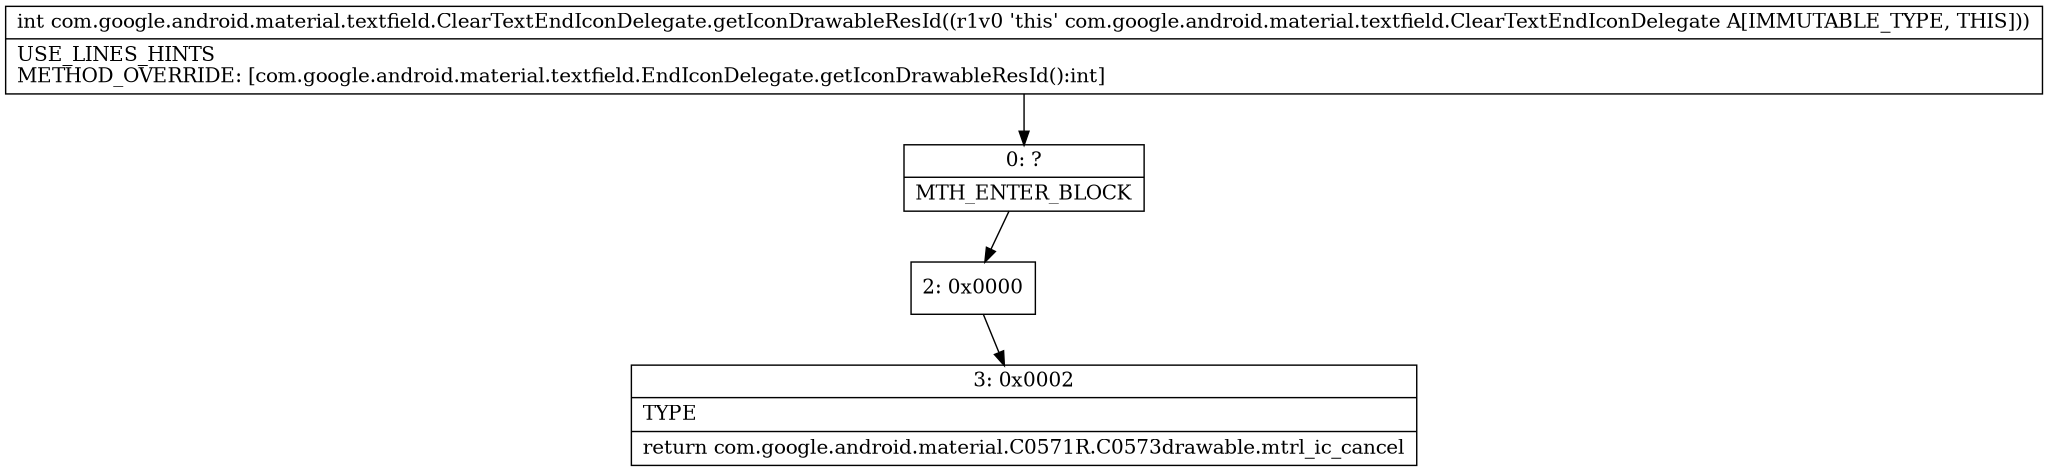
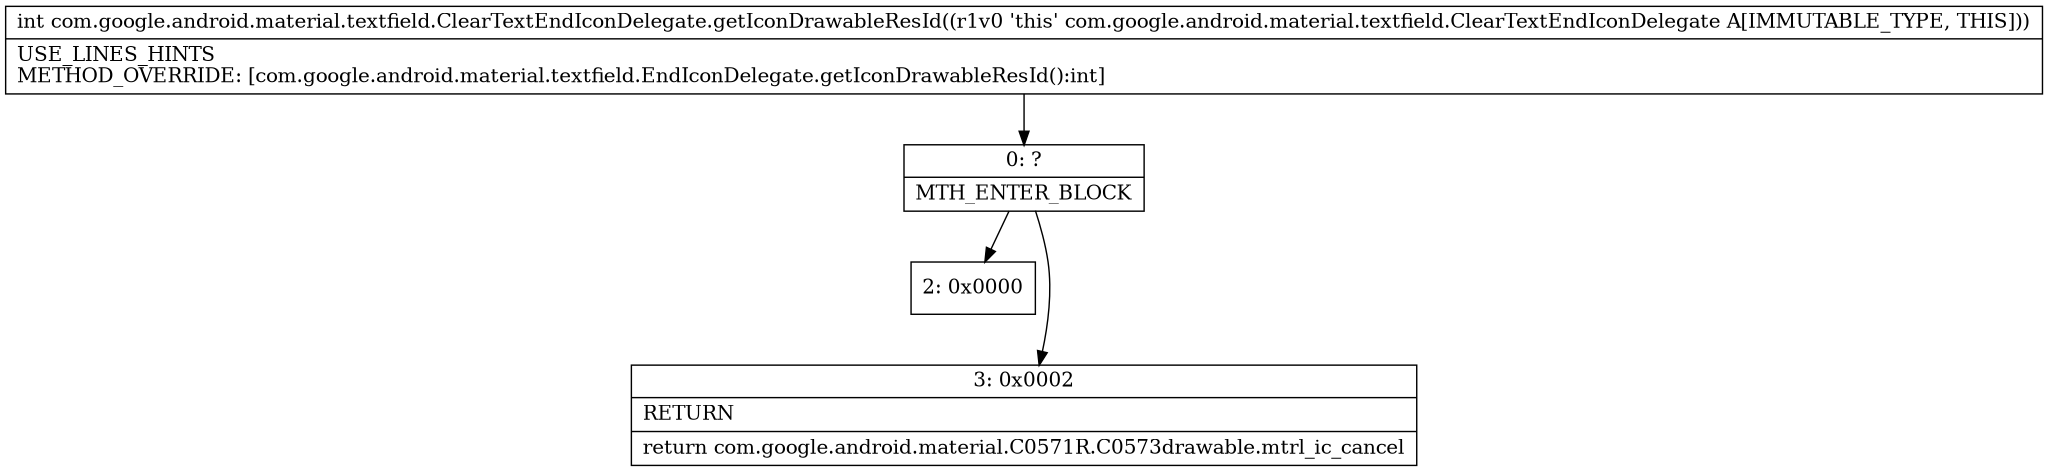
(991, 333) -> (1050, 281)
(670, 414) -> (689, 414)
